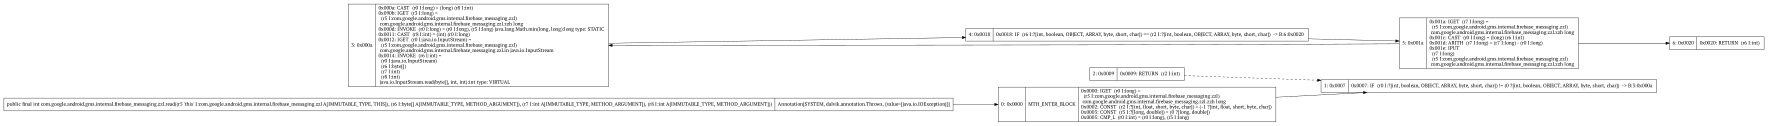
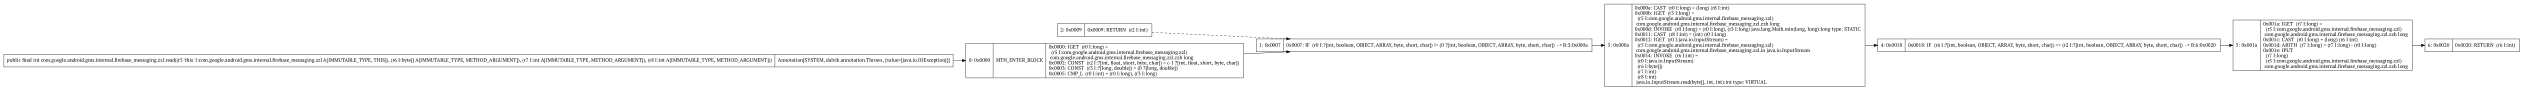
(409, 13) -> (1665, 13)
(1006, 45) -> (1597, 45)
